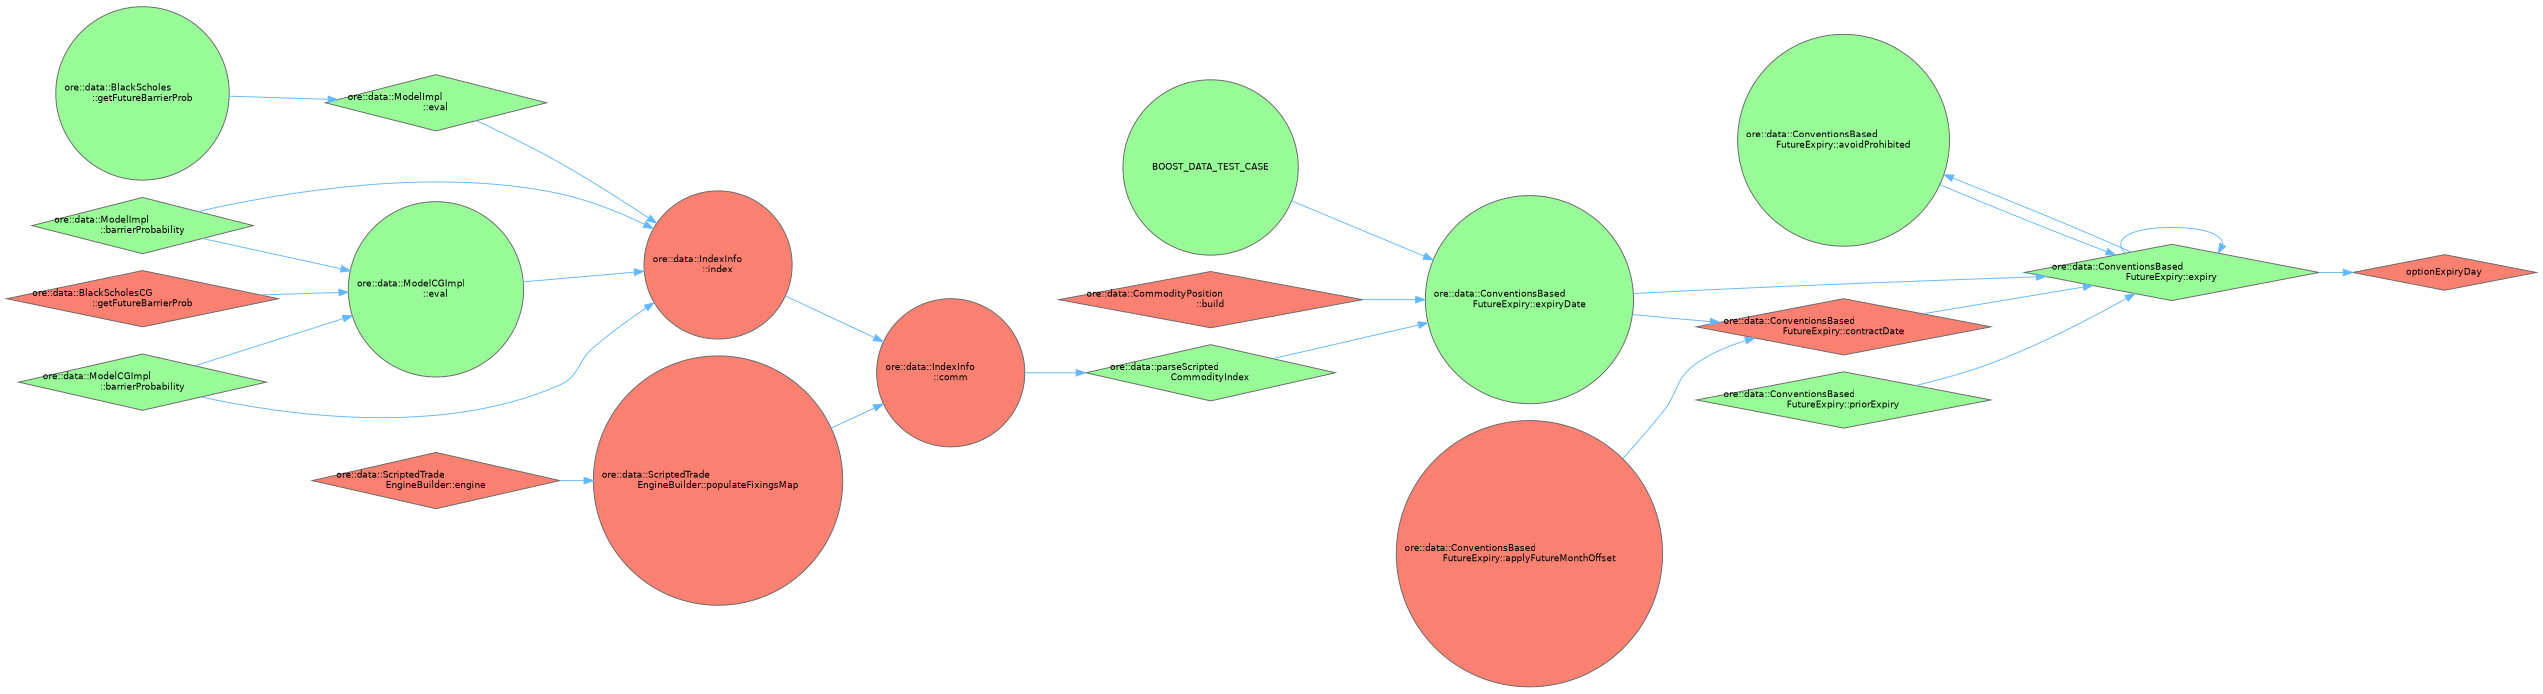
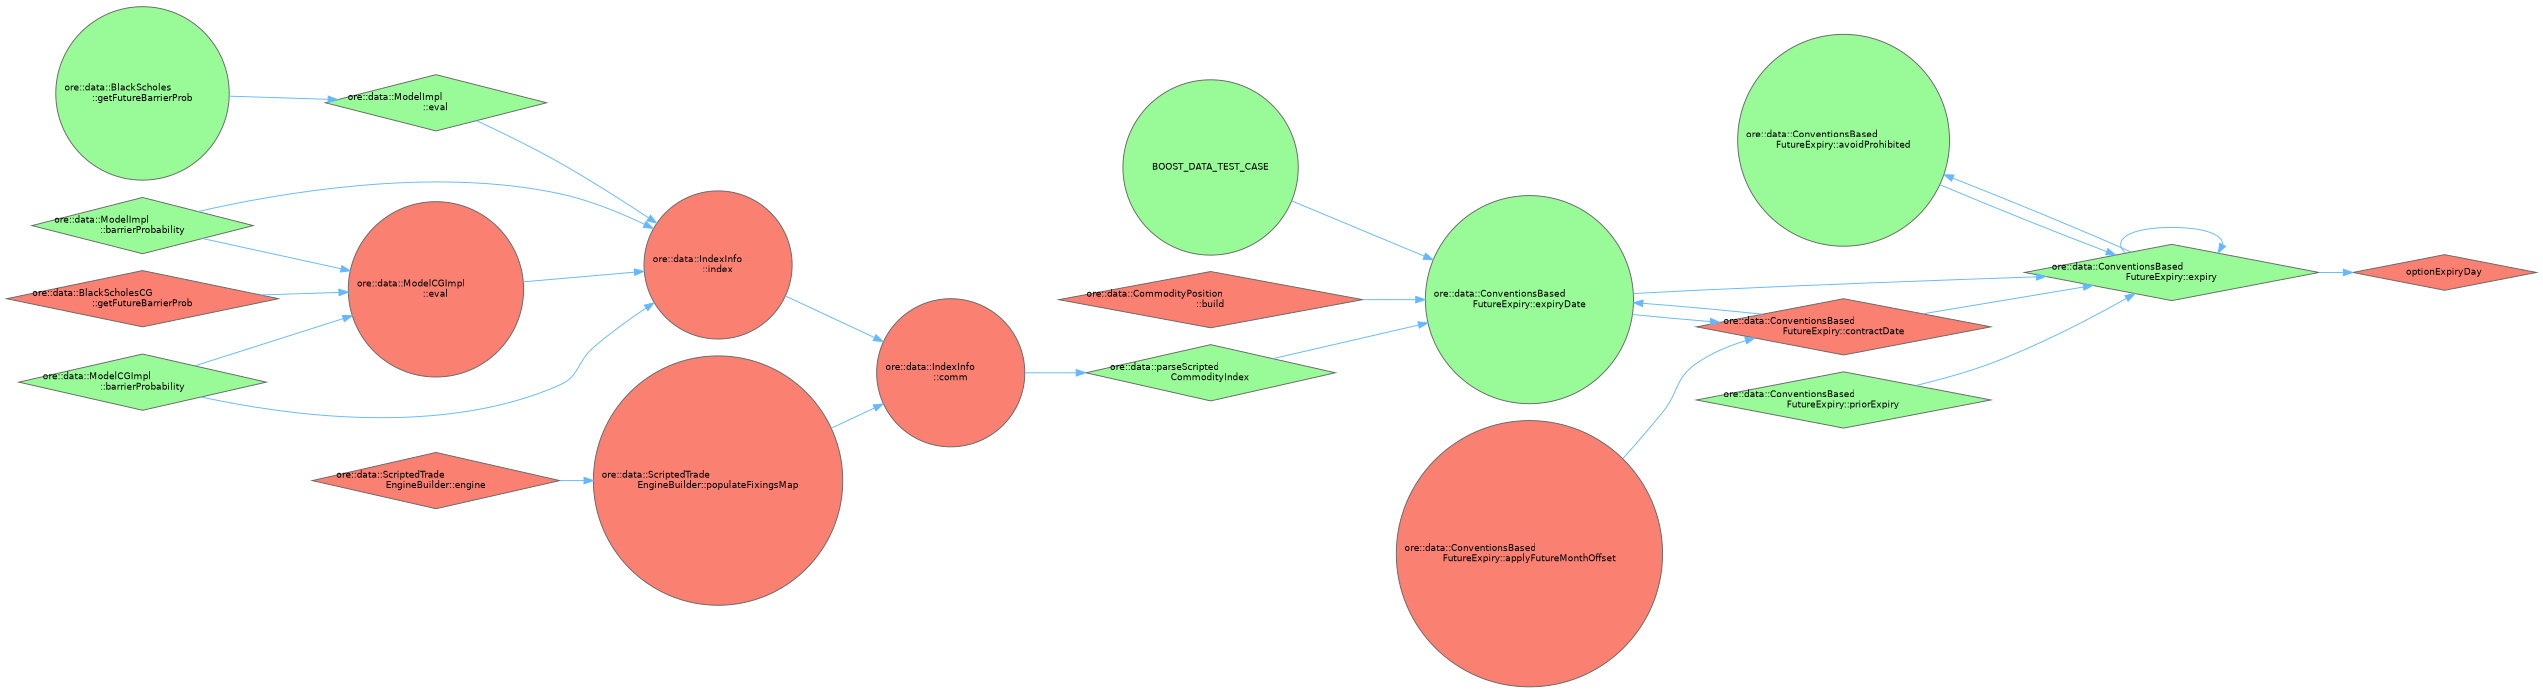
(436, 289) -> (436, 289)
none -> (1703, 308)
